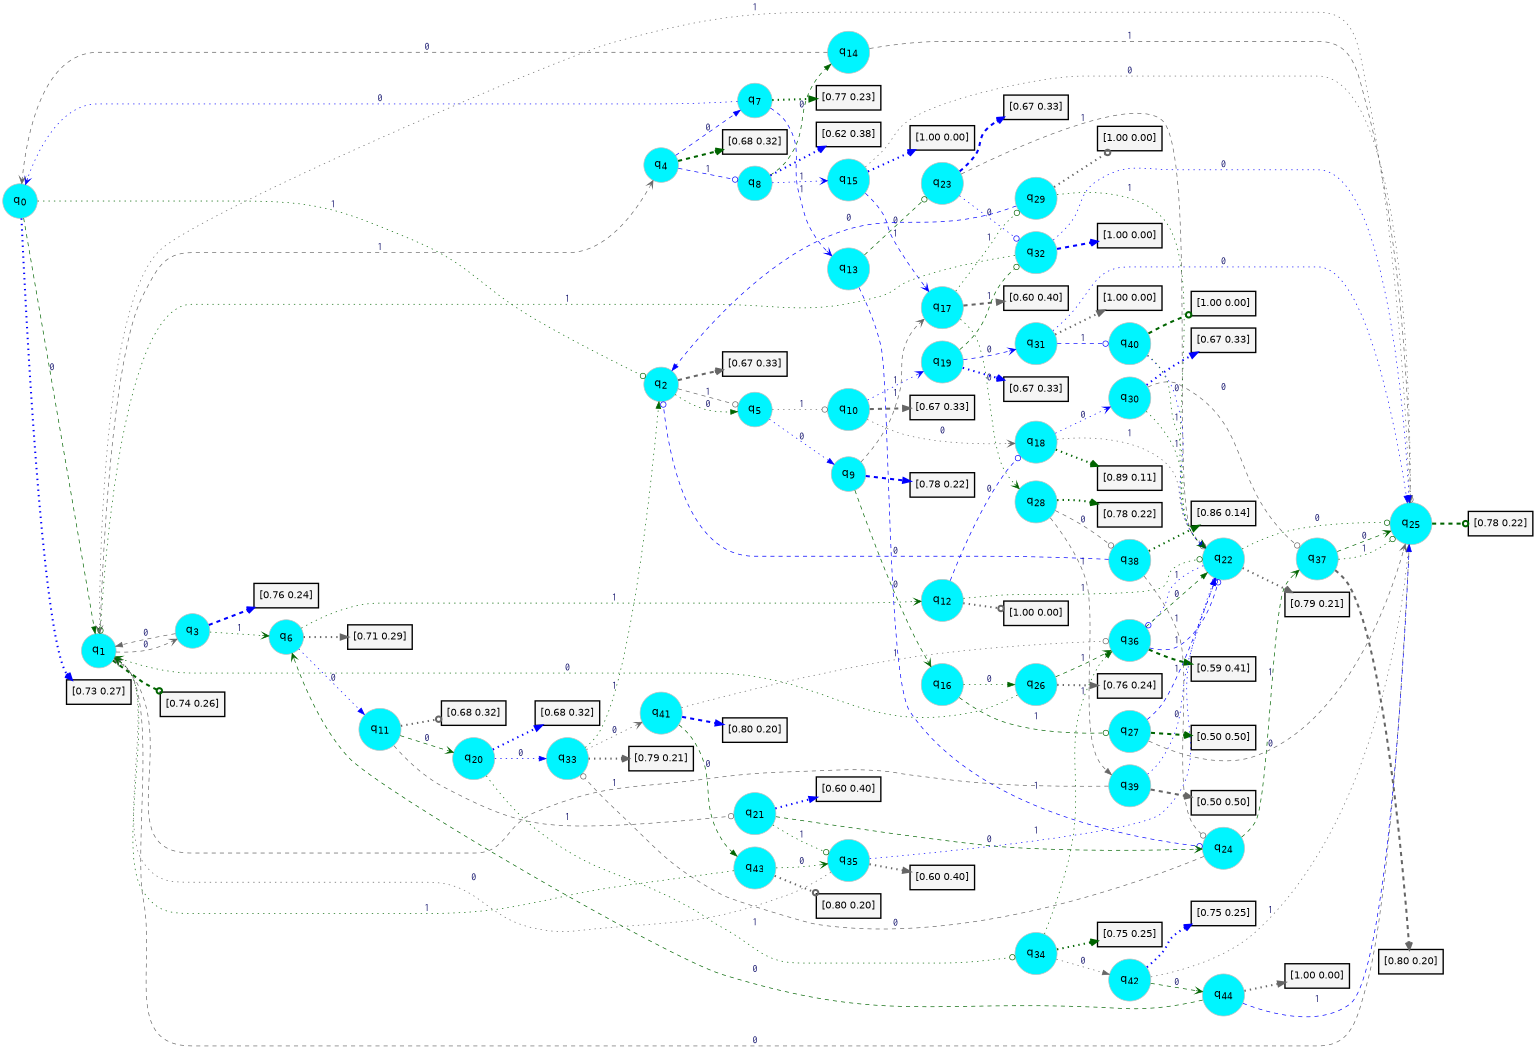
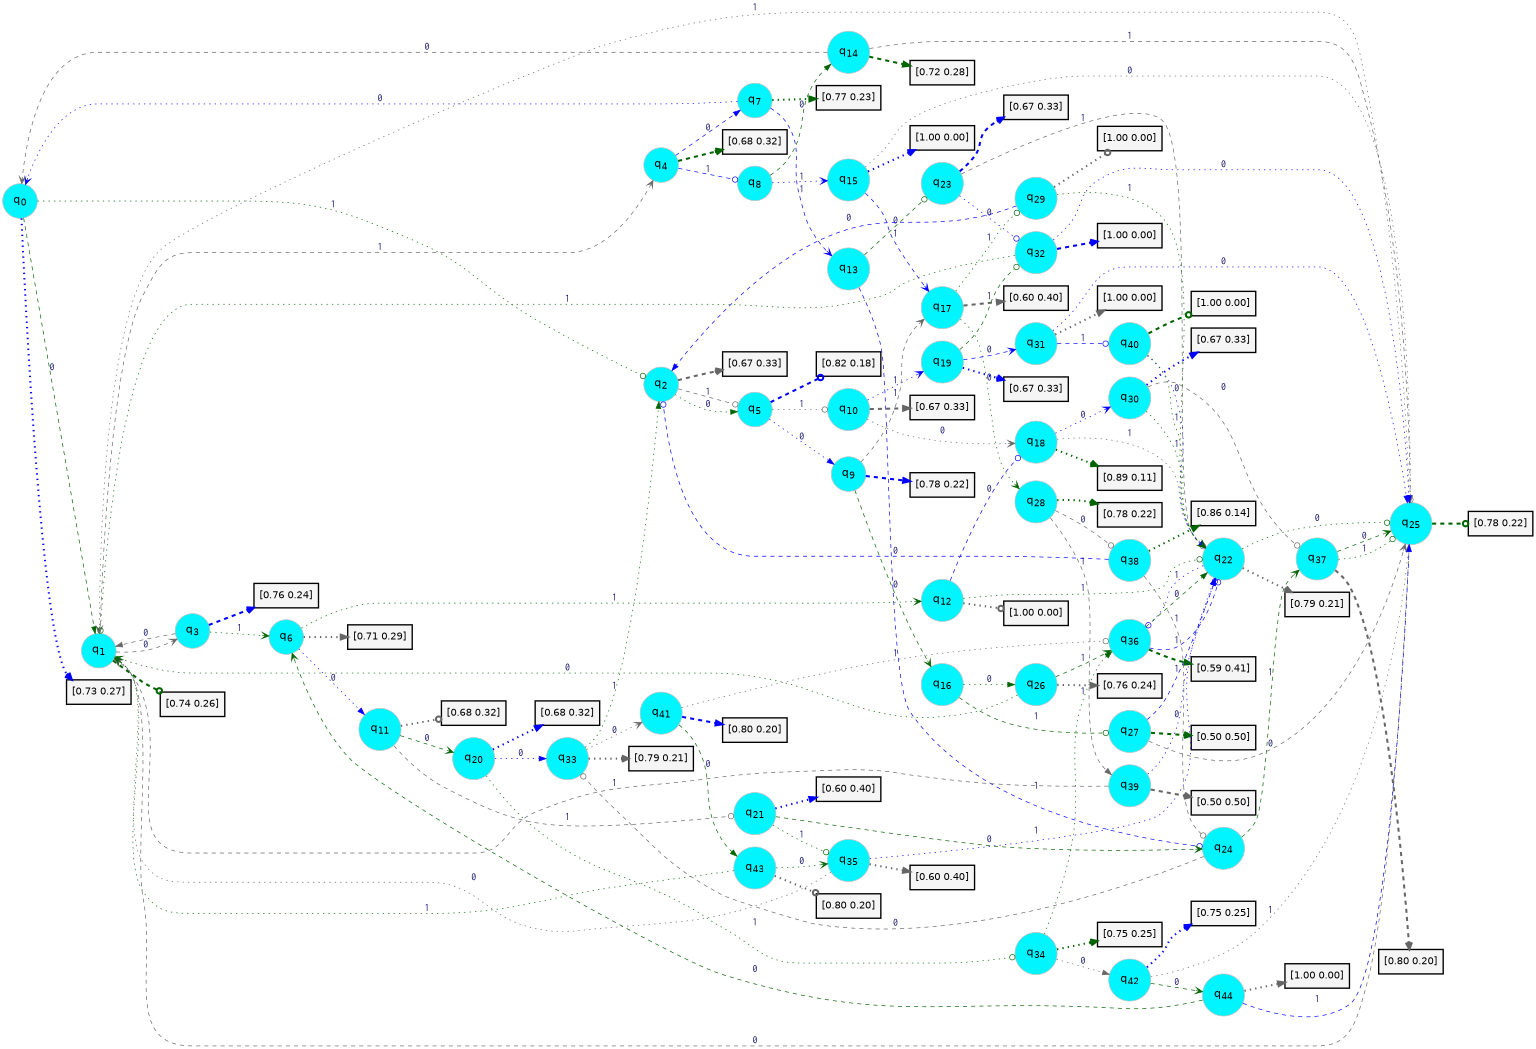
none -> (942, 73)
(849, 134) -> none
none -> (849, 364)
